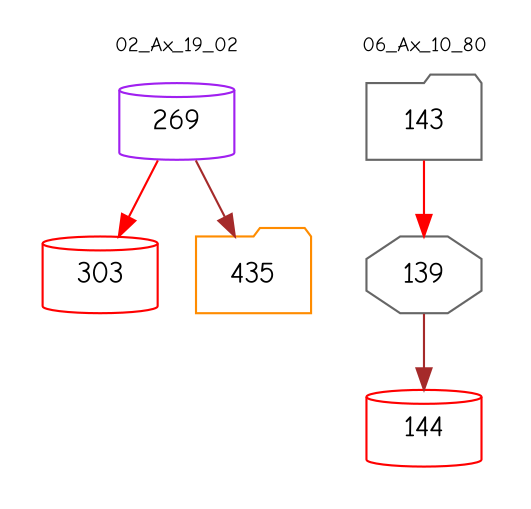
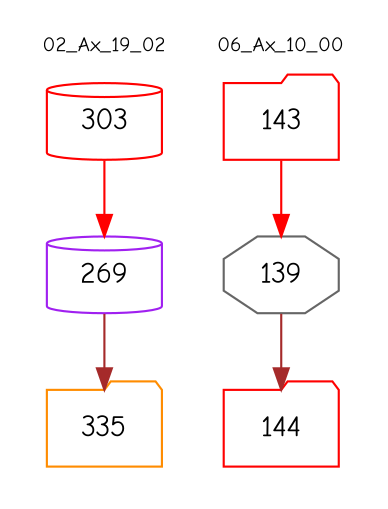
(425, 46) -> (281, 46)
(424, 121) -> (281, 121)
(143, 189) -> (104, 188)
(254, 275) -> (104, 428)
(424, 428) -> (281, 428)
